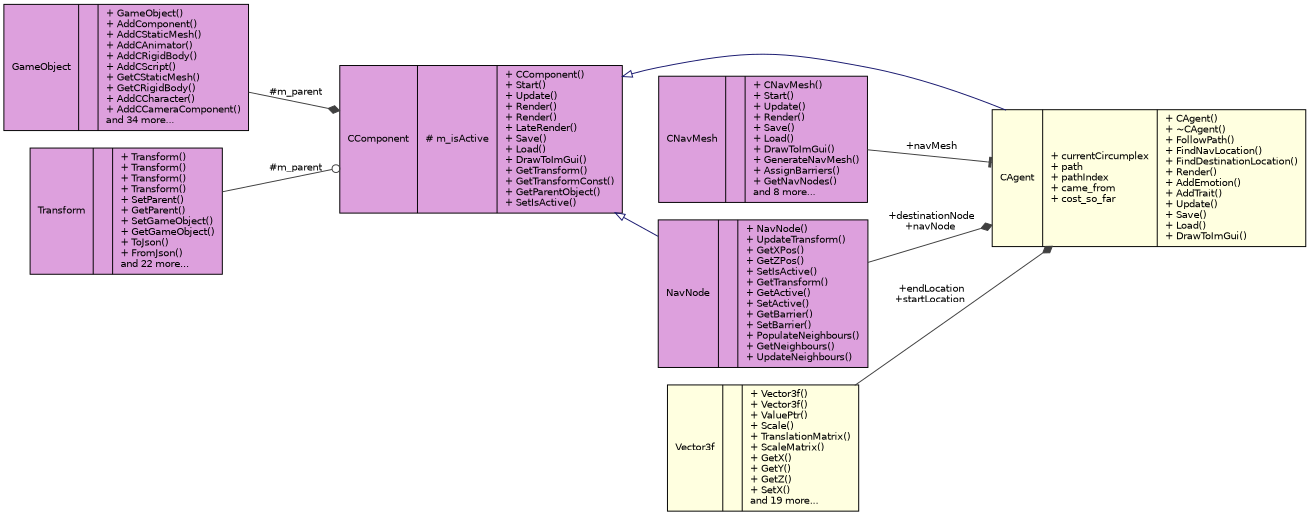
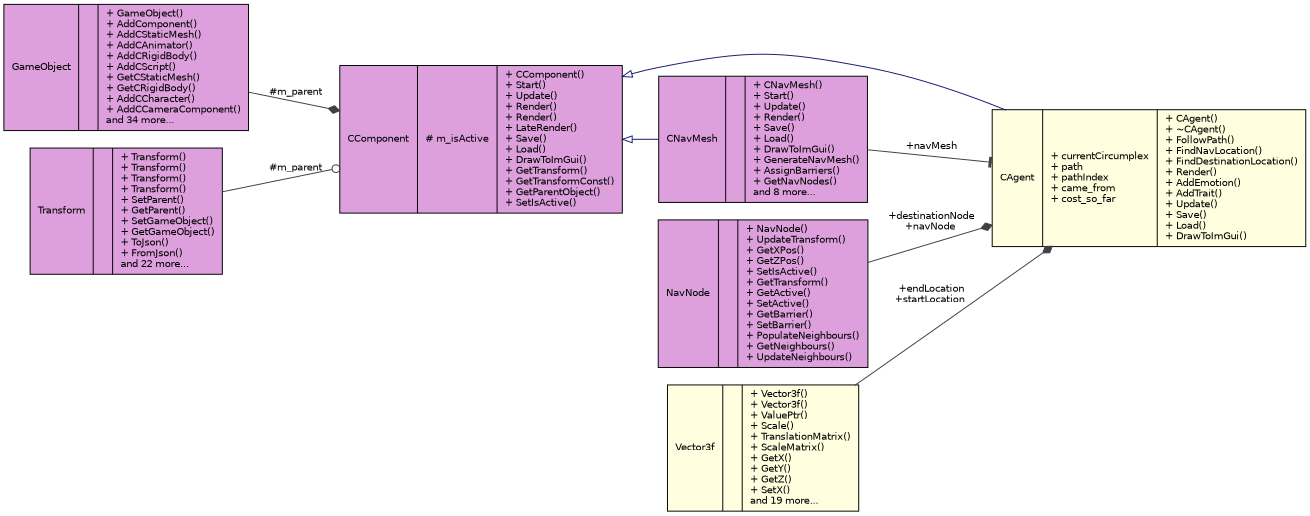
(641, 227) -> (645, 139)
